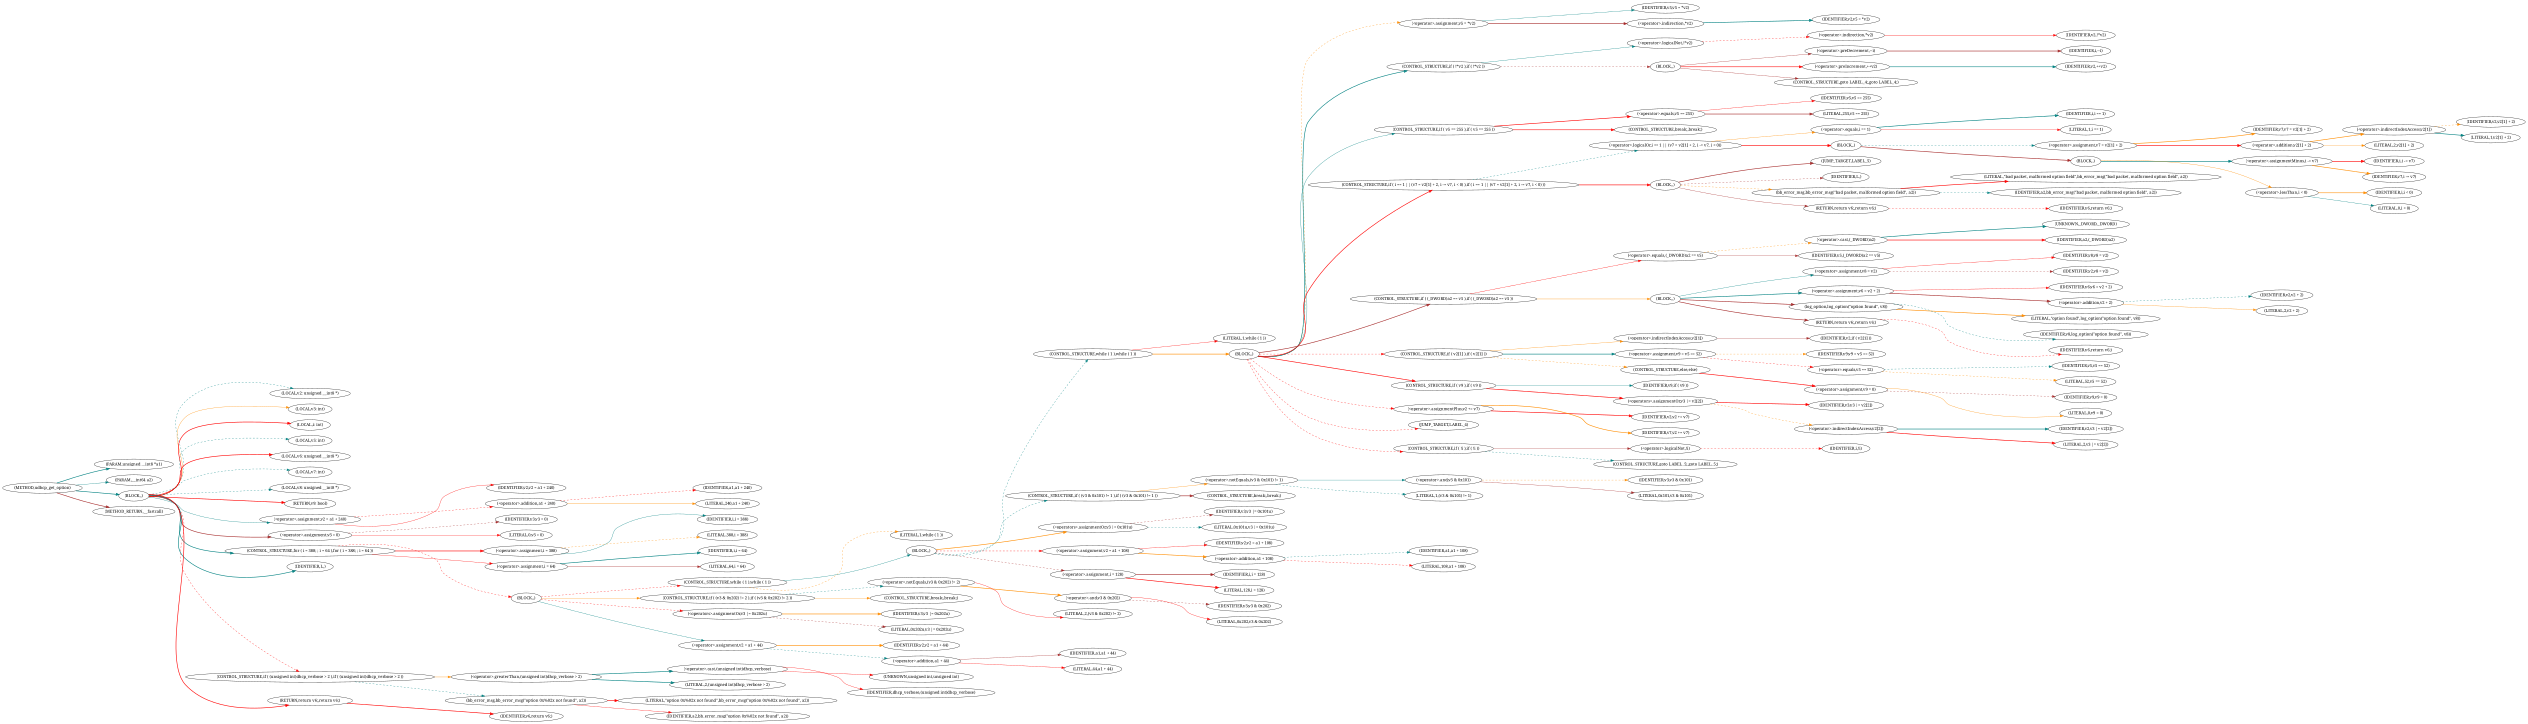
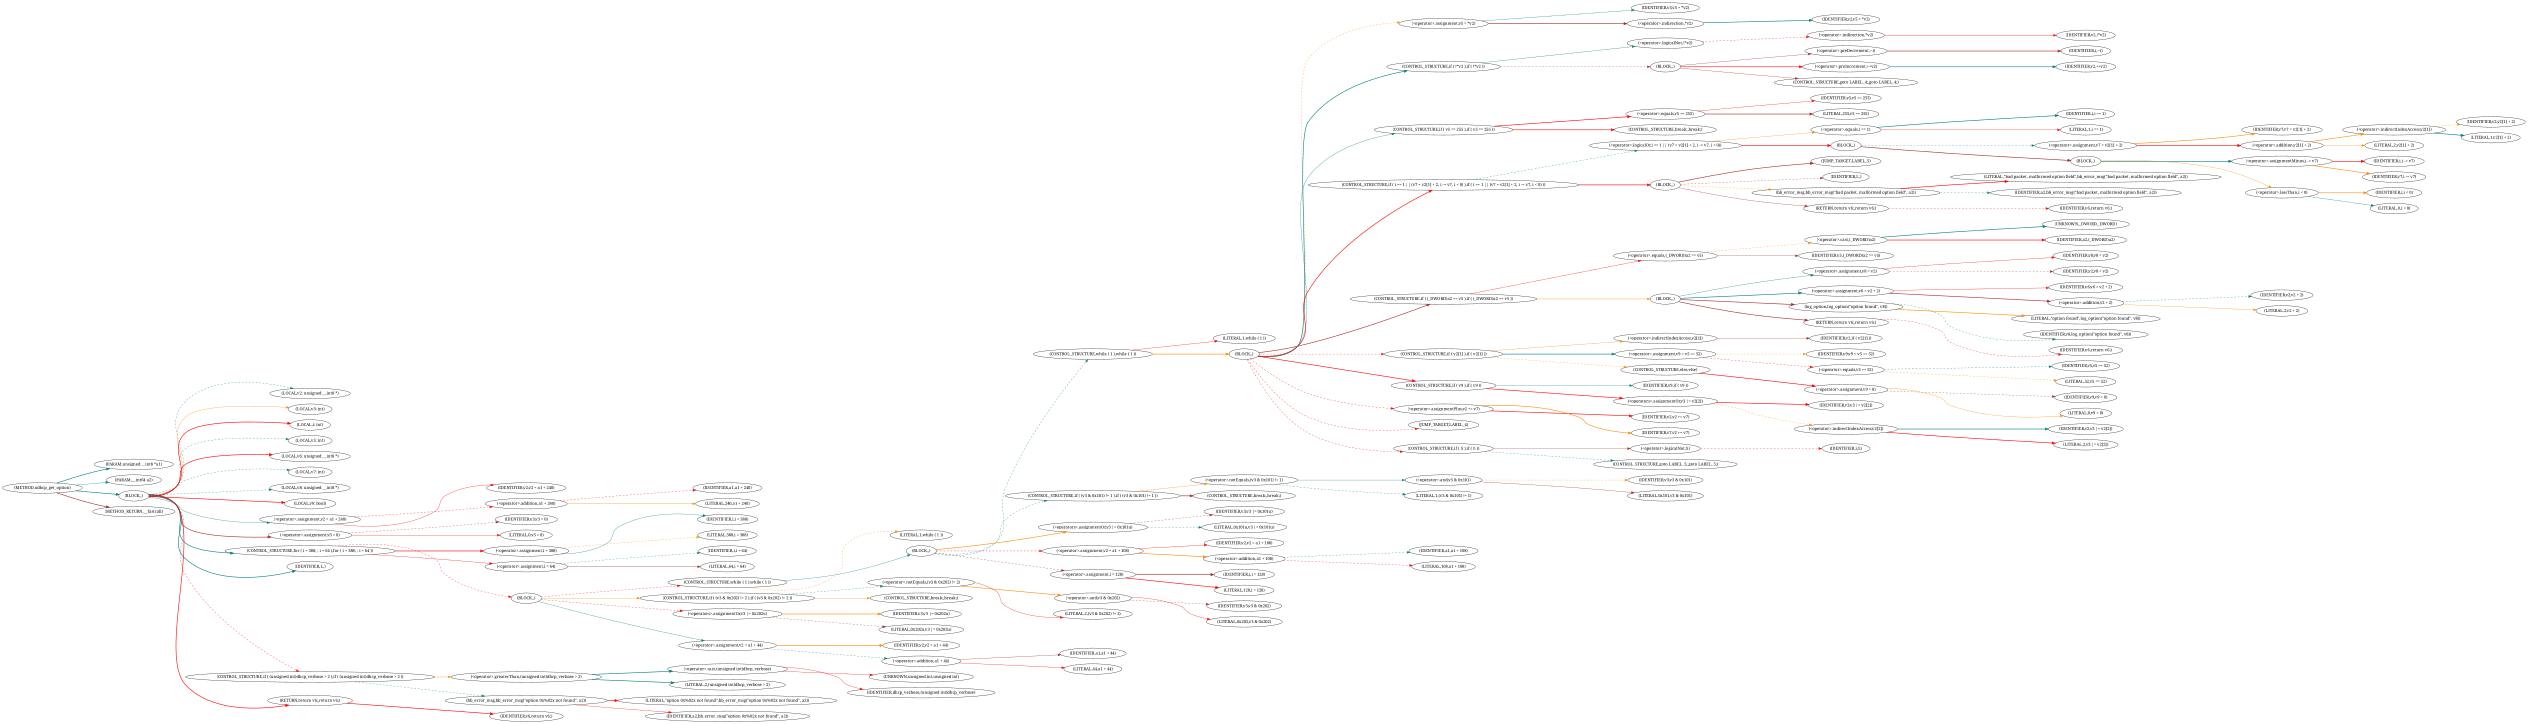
(310, 504) -> (310, 504)
(629, 558) -> (629, 558)
